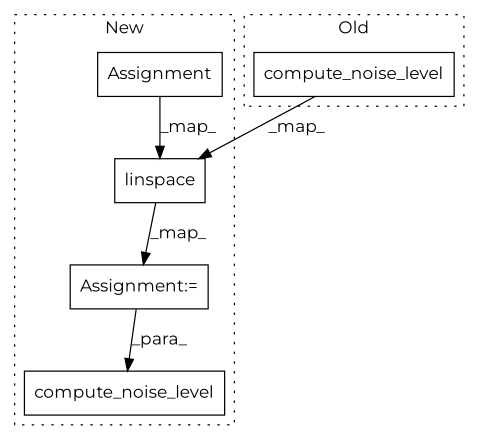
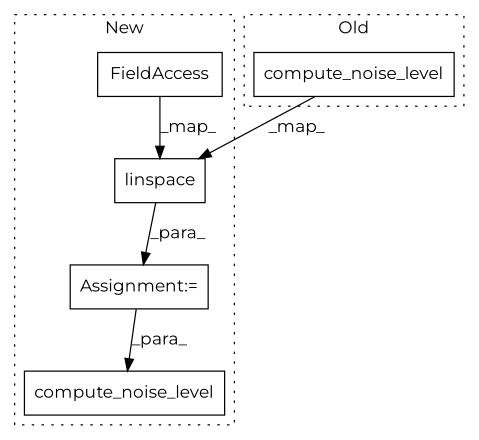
(160, 74) -> (160, 74)
(178, 234) -> (178, 234)
